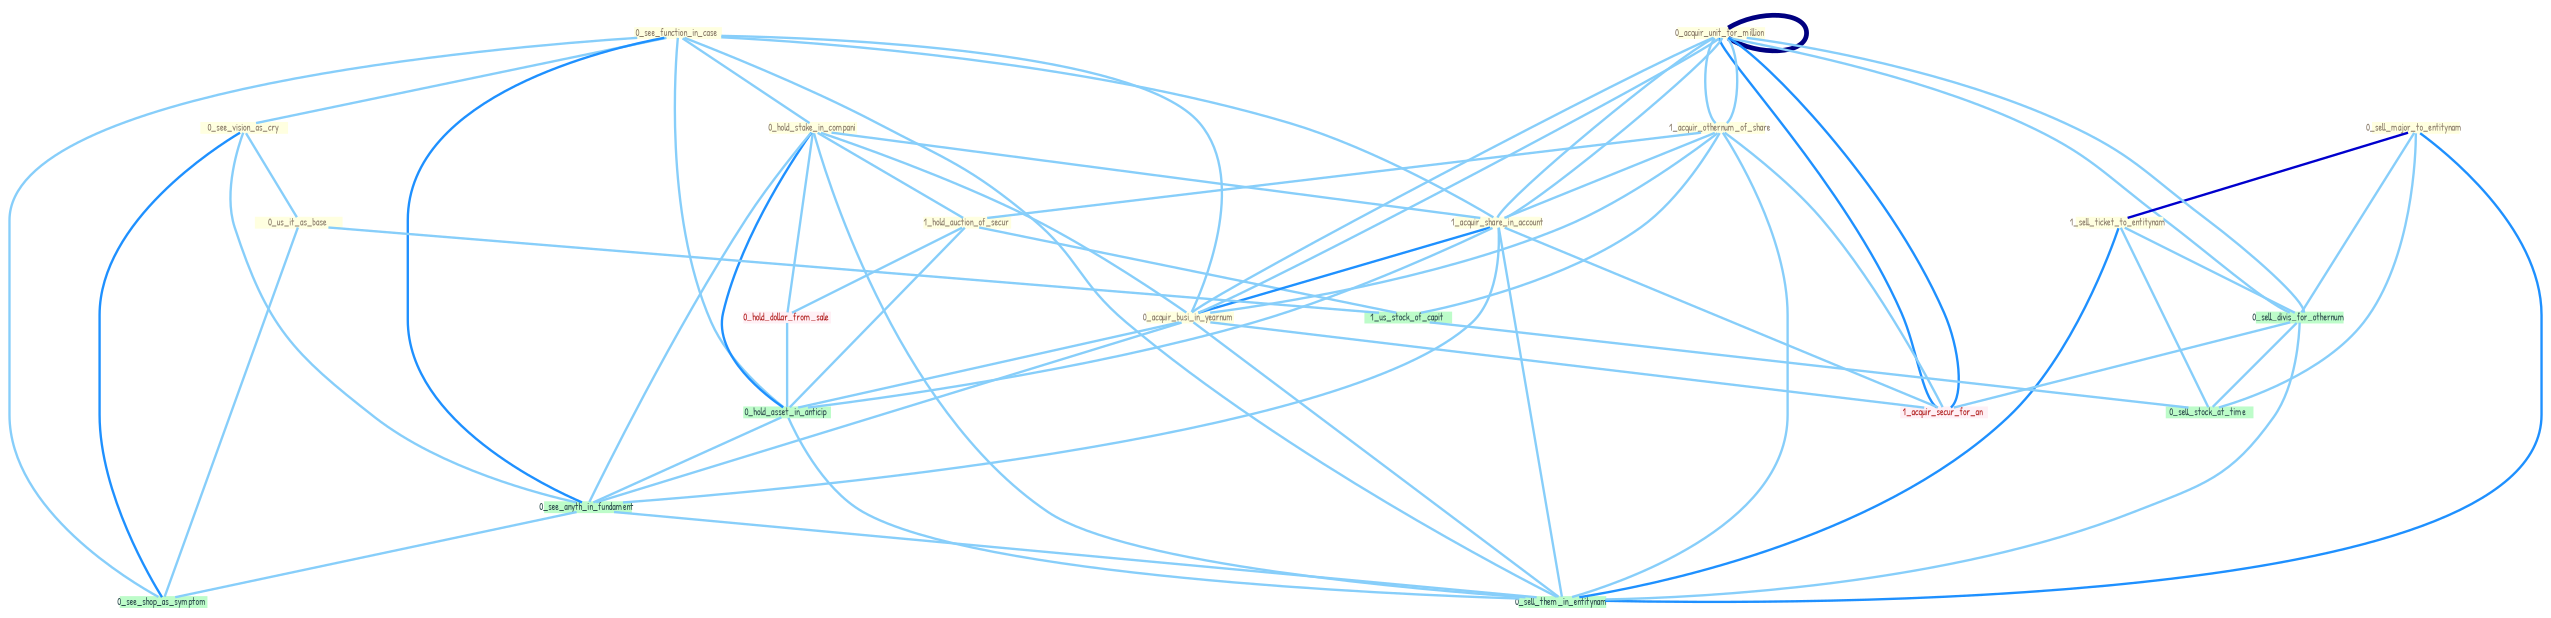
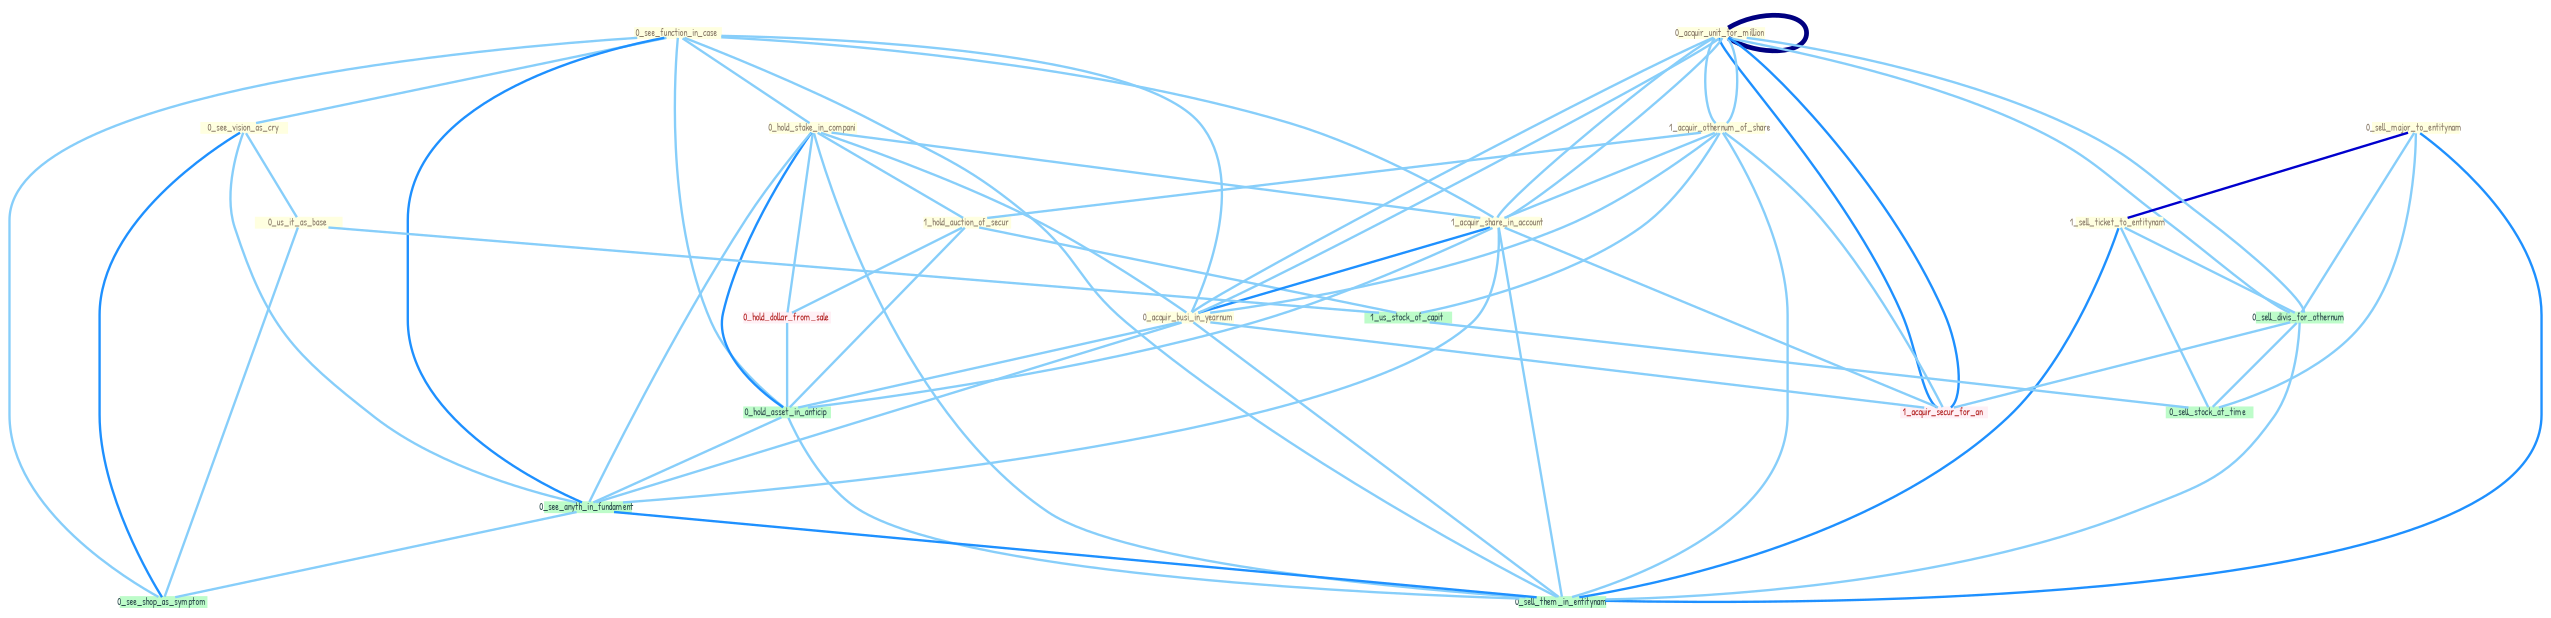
(868, 535) -> (868, 535)
